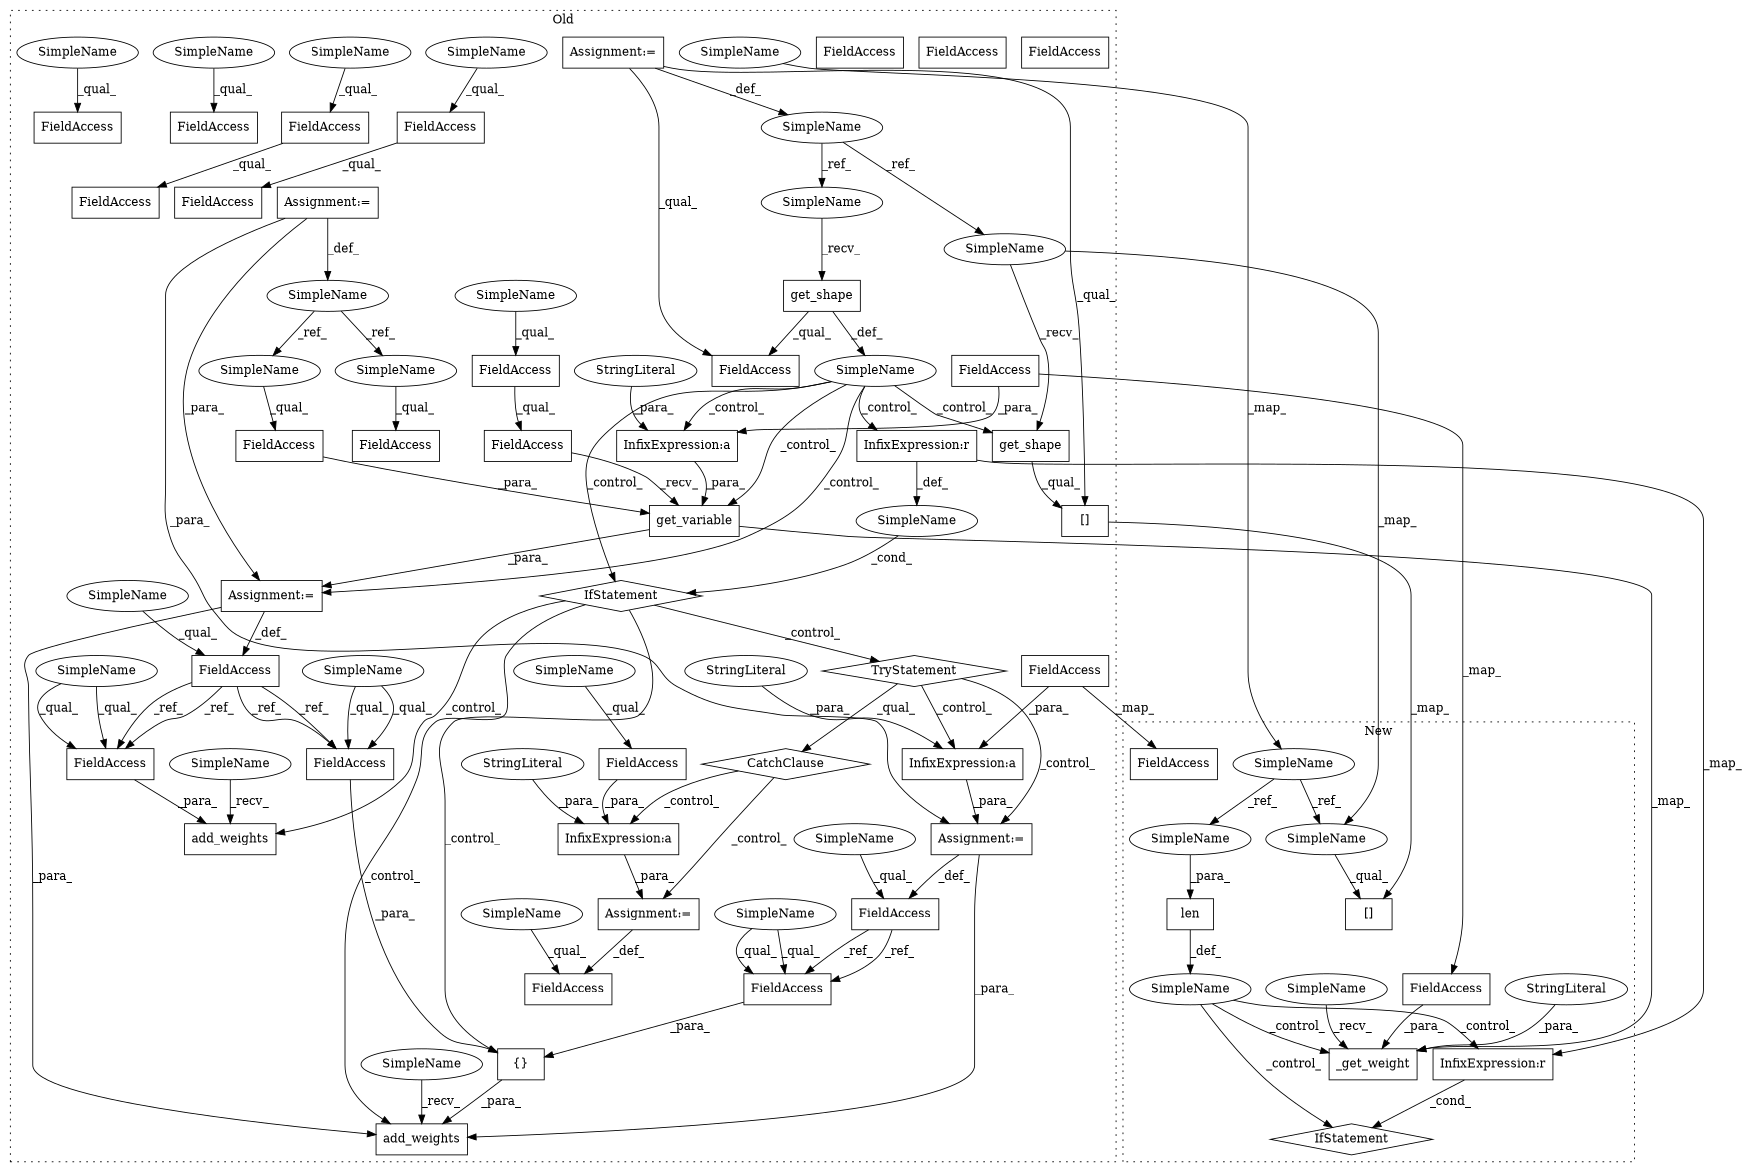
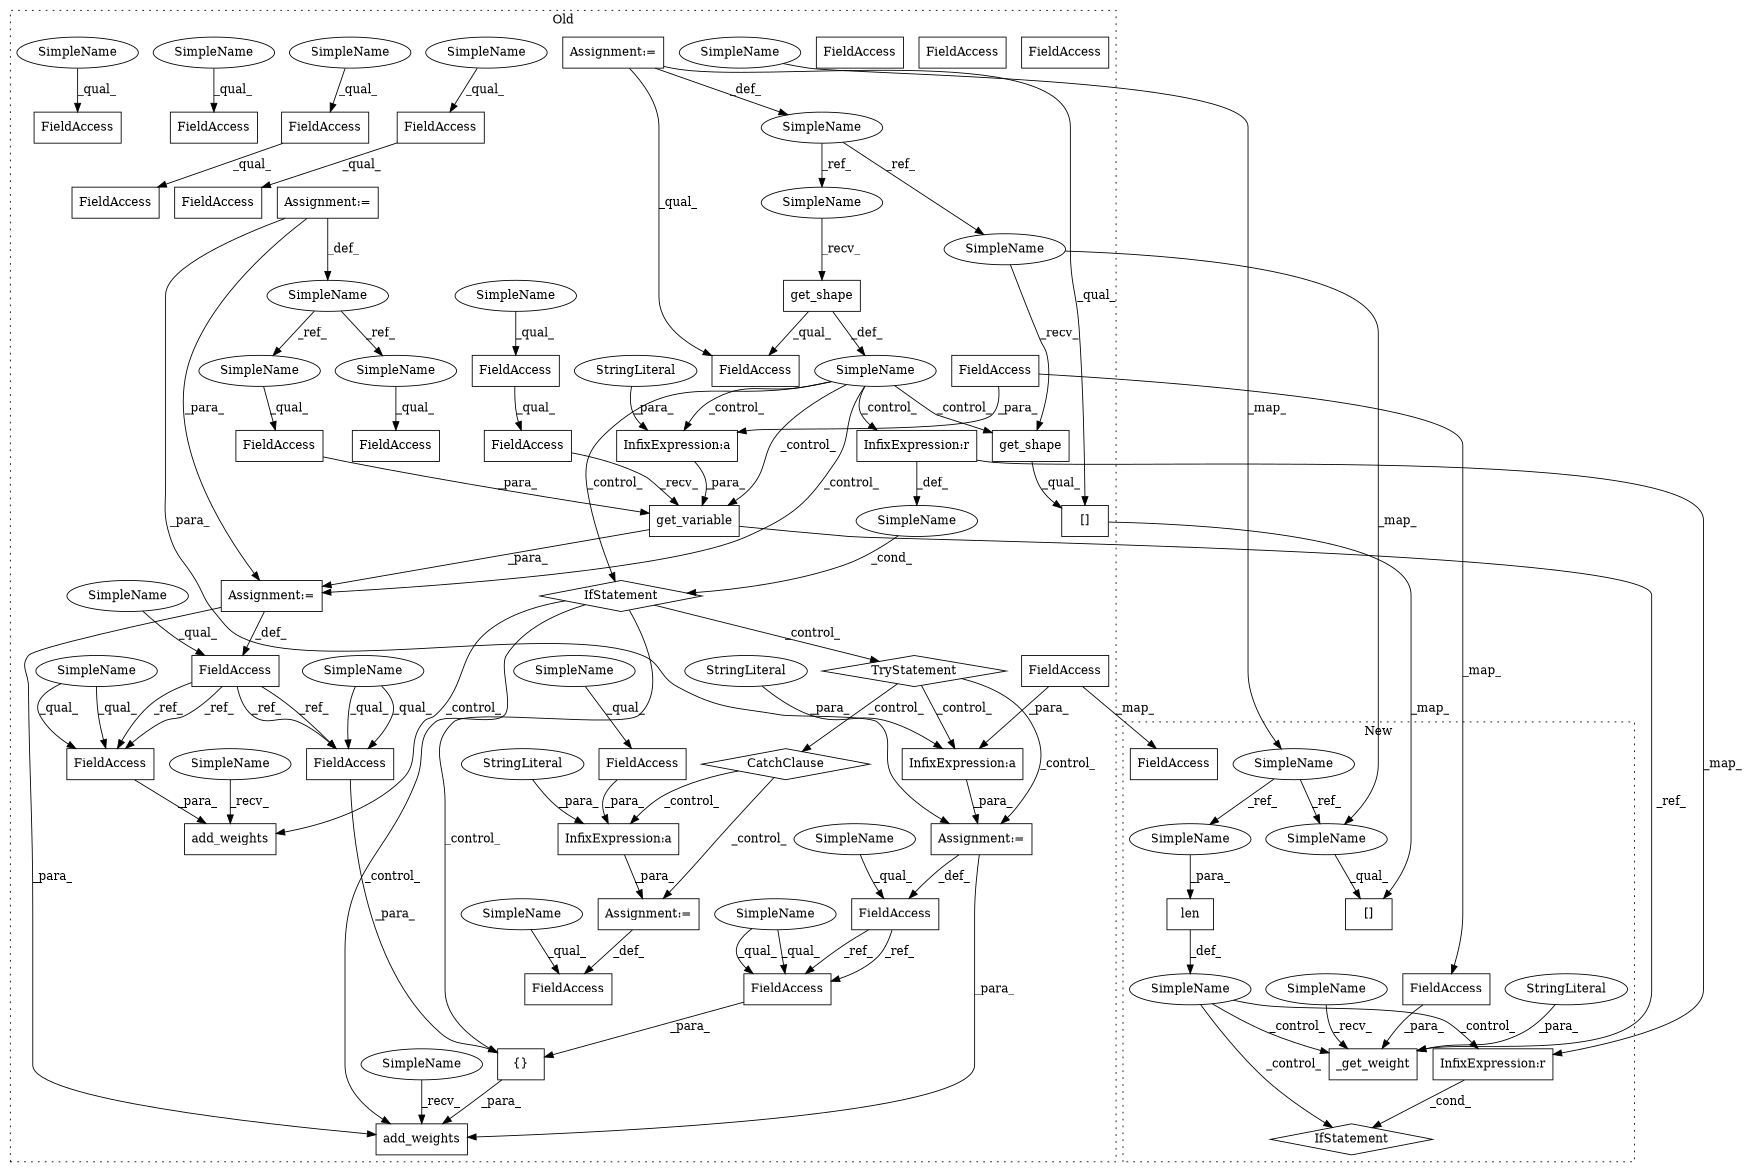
(896, 709) -> (896, 709)
(1671, 802) -> (1671, 802)
